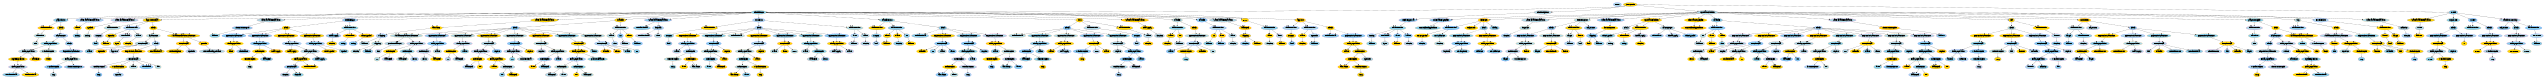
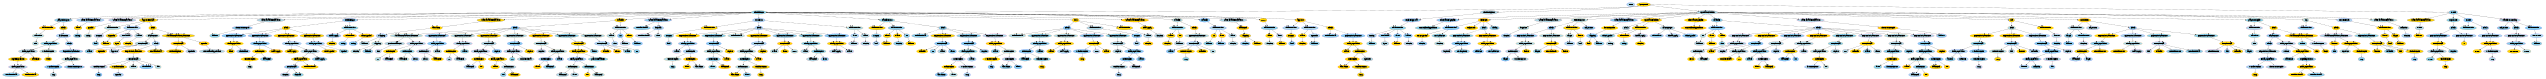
(61, 20) -> (63, 20)
